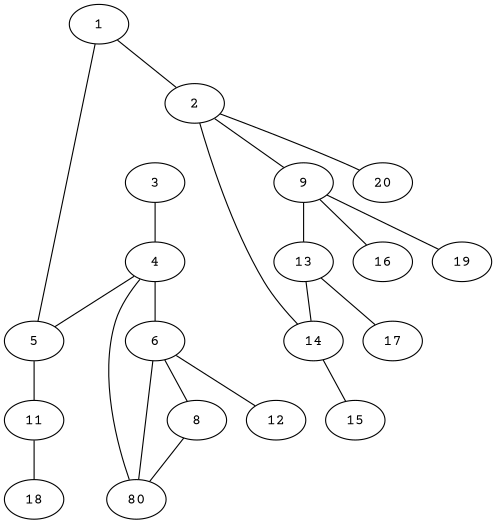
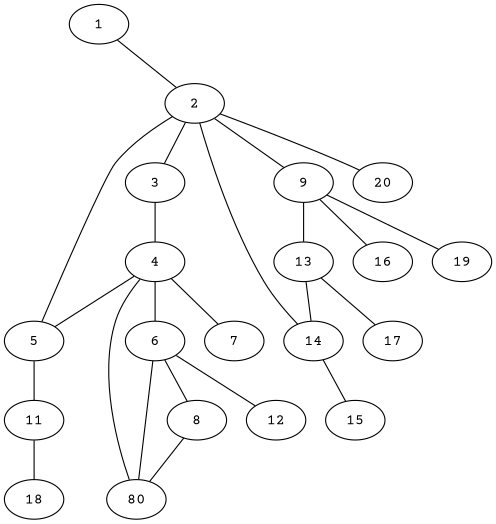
none -> (175, 143)
(67, 183) -> (92, 208)
none -> (234, 341)
